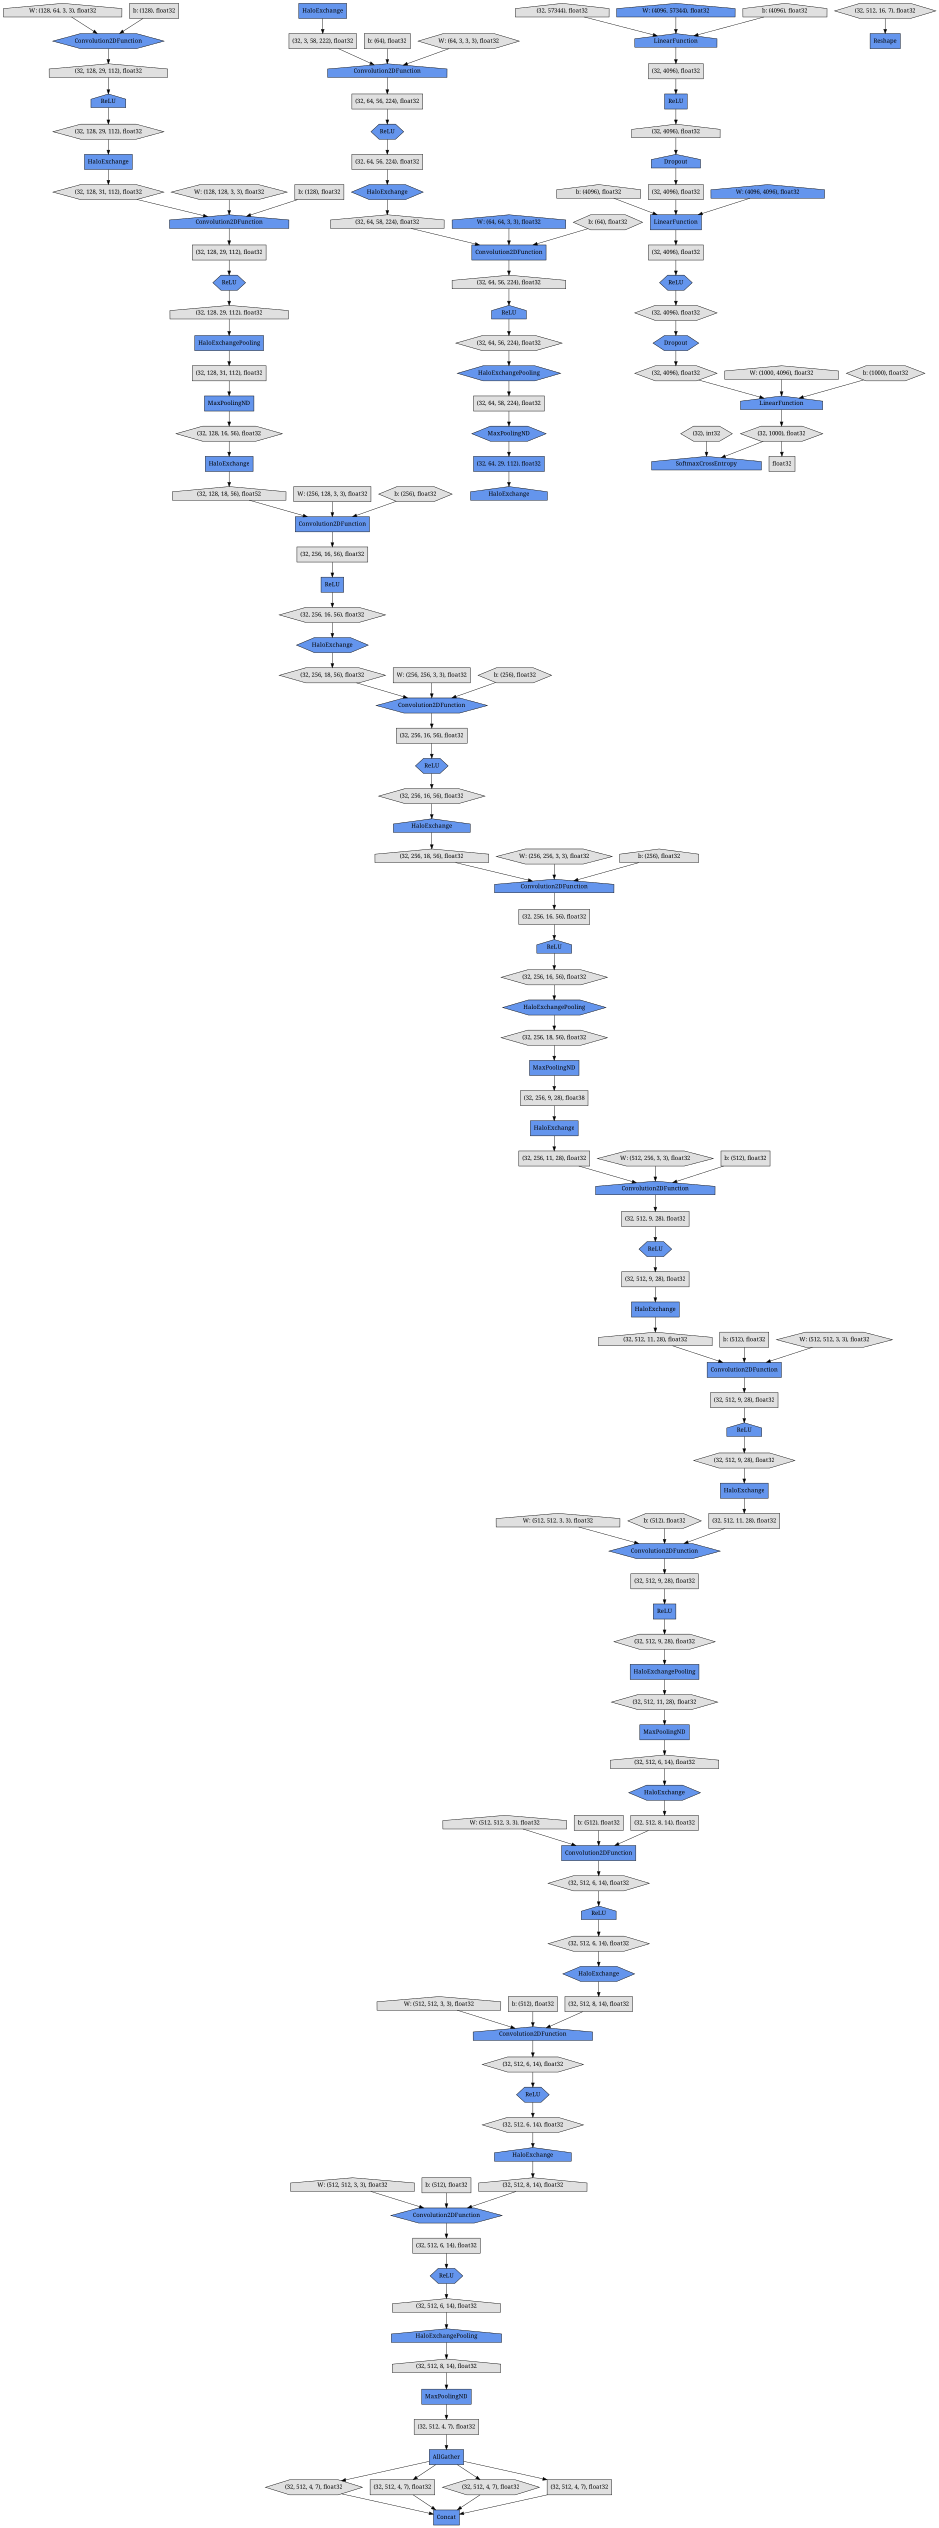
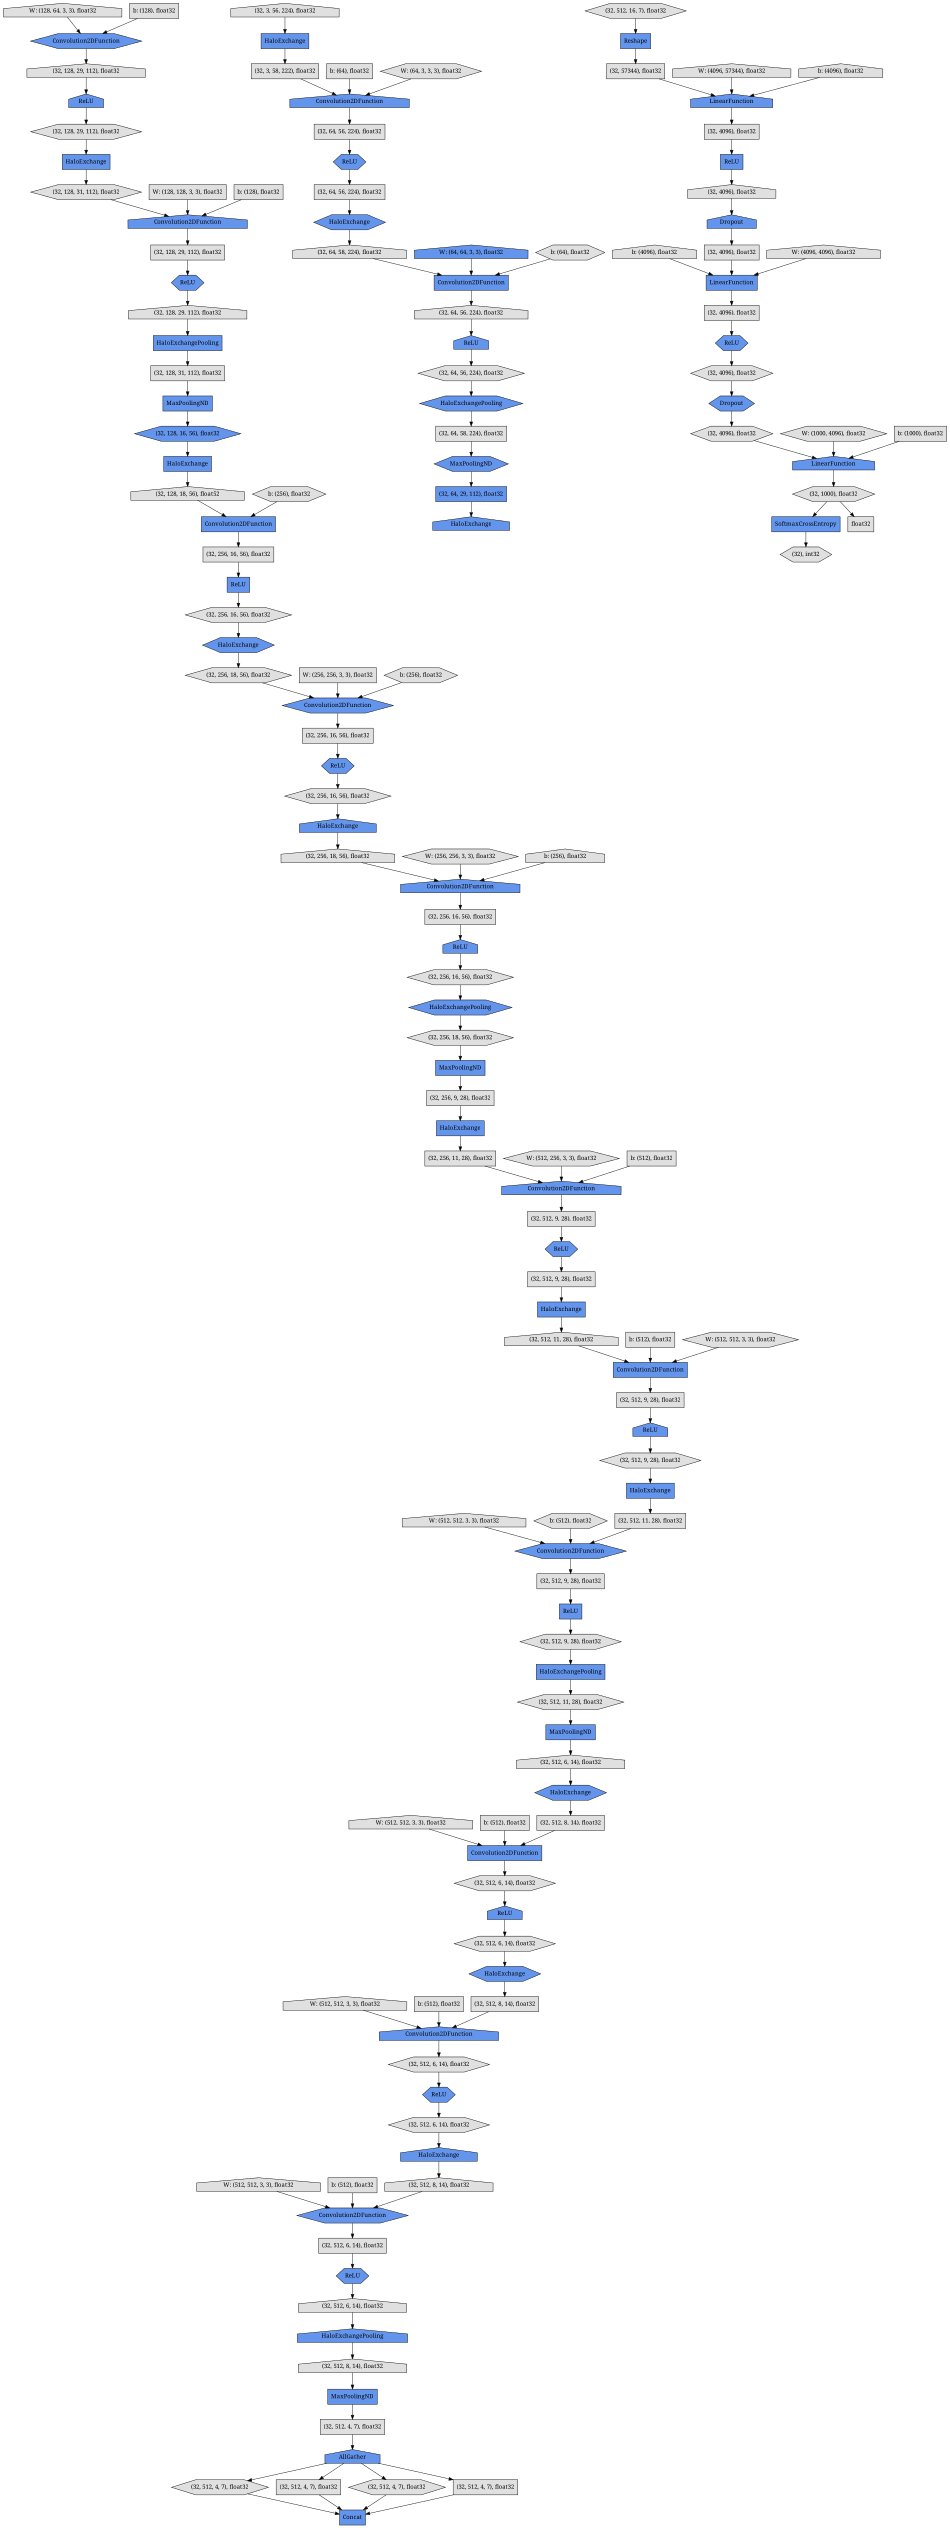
none -> (285, 11)
(562, 11) -> (636, 71)
(676, 11) -> (732, 71)
none -> (636, 54)
(229, 192) -> (188, 192)
(768, 192) -> (824, 253)
(782, 373) -> (834, 434)
(886, 373) -> (920, 434)
(229, 434) -> (188, 434)
(707, 447) -> (806, 537)
(707, 464) -> (806, 524)
(332, 494) -> none
(554, 1098) -> (460, 1098)
(446, 2457) -> (352, 2457)
